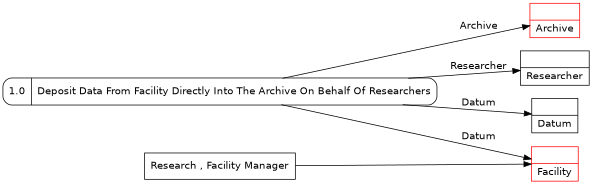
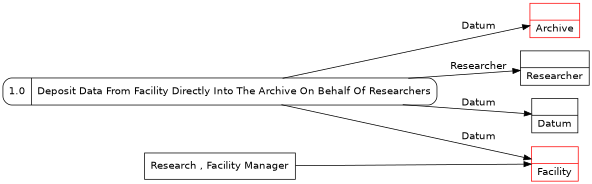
(479, 26) -> (479, 26)
